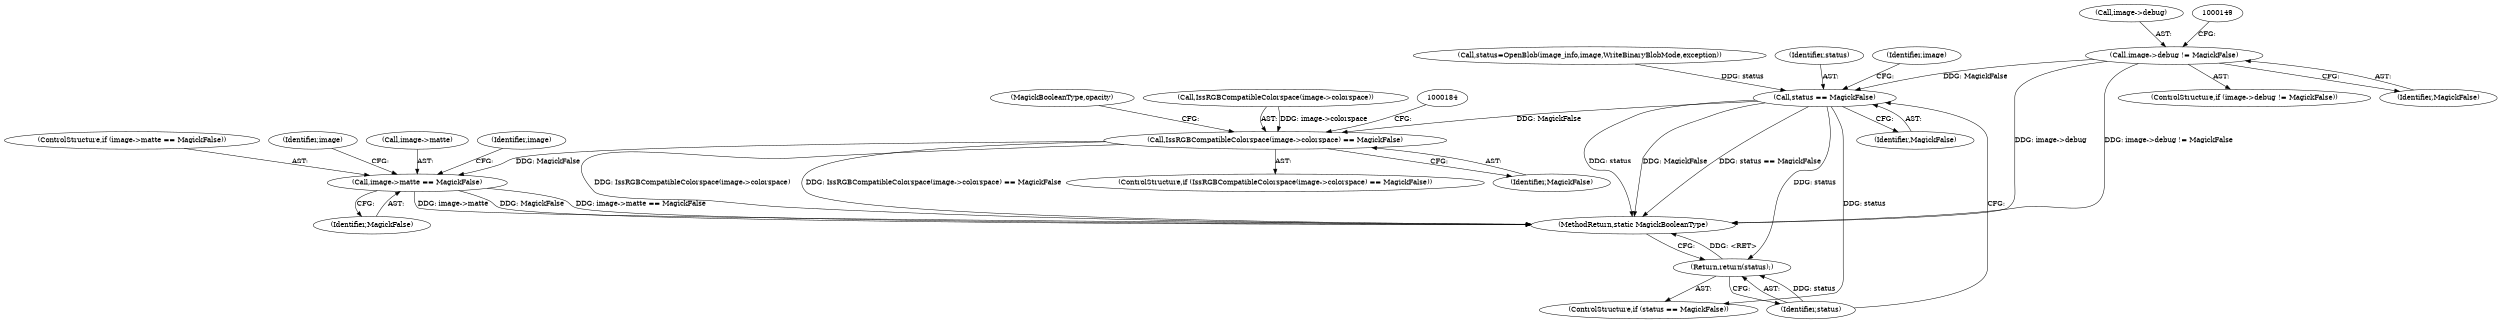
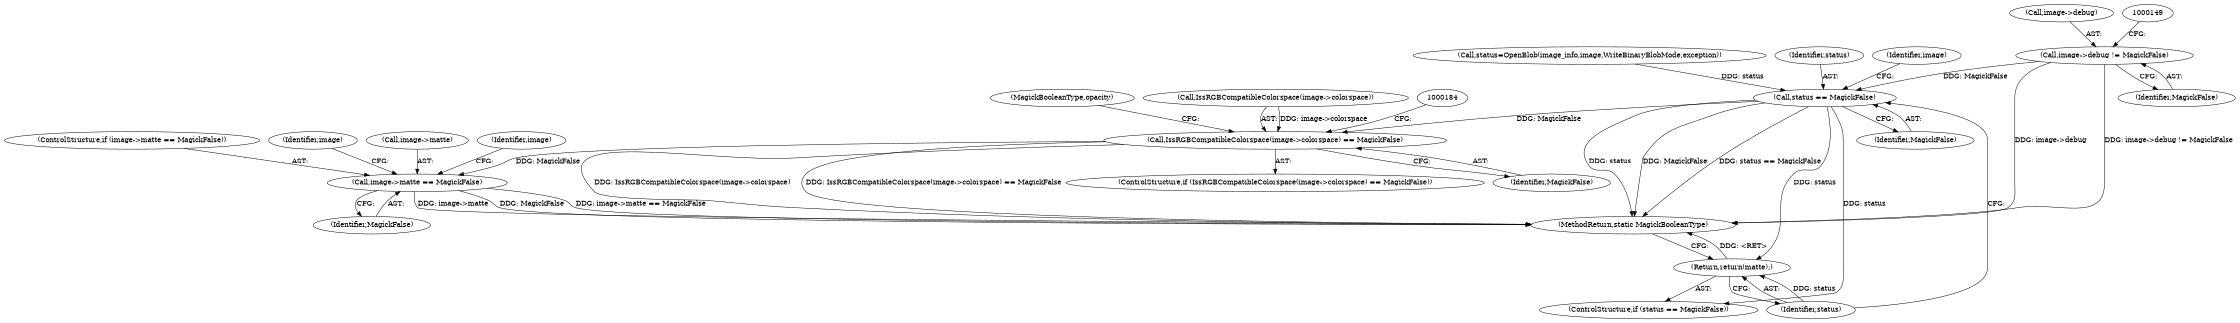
(2244, 98) -> none
(1732, 268) -> (1732, 268)
